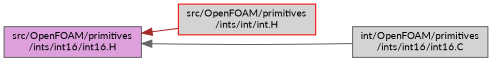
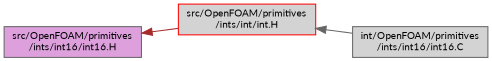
(252, 45) -> (339, 31)
